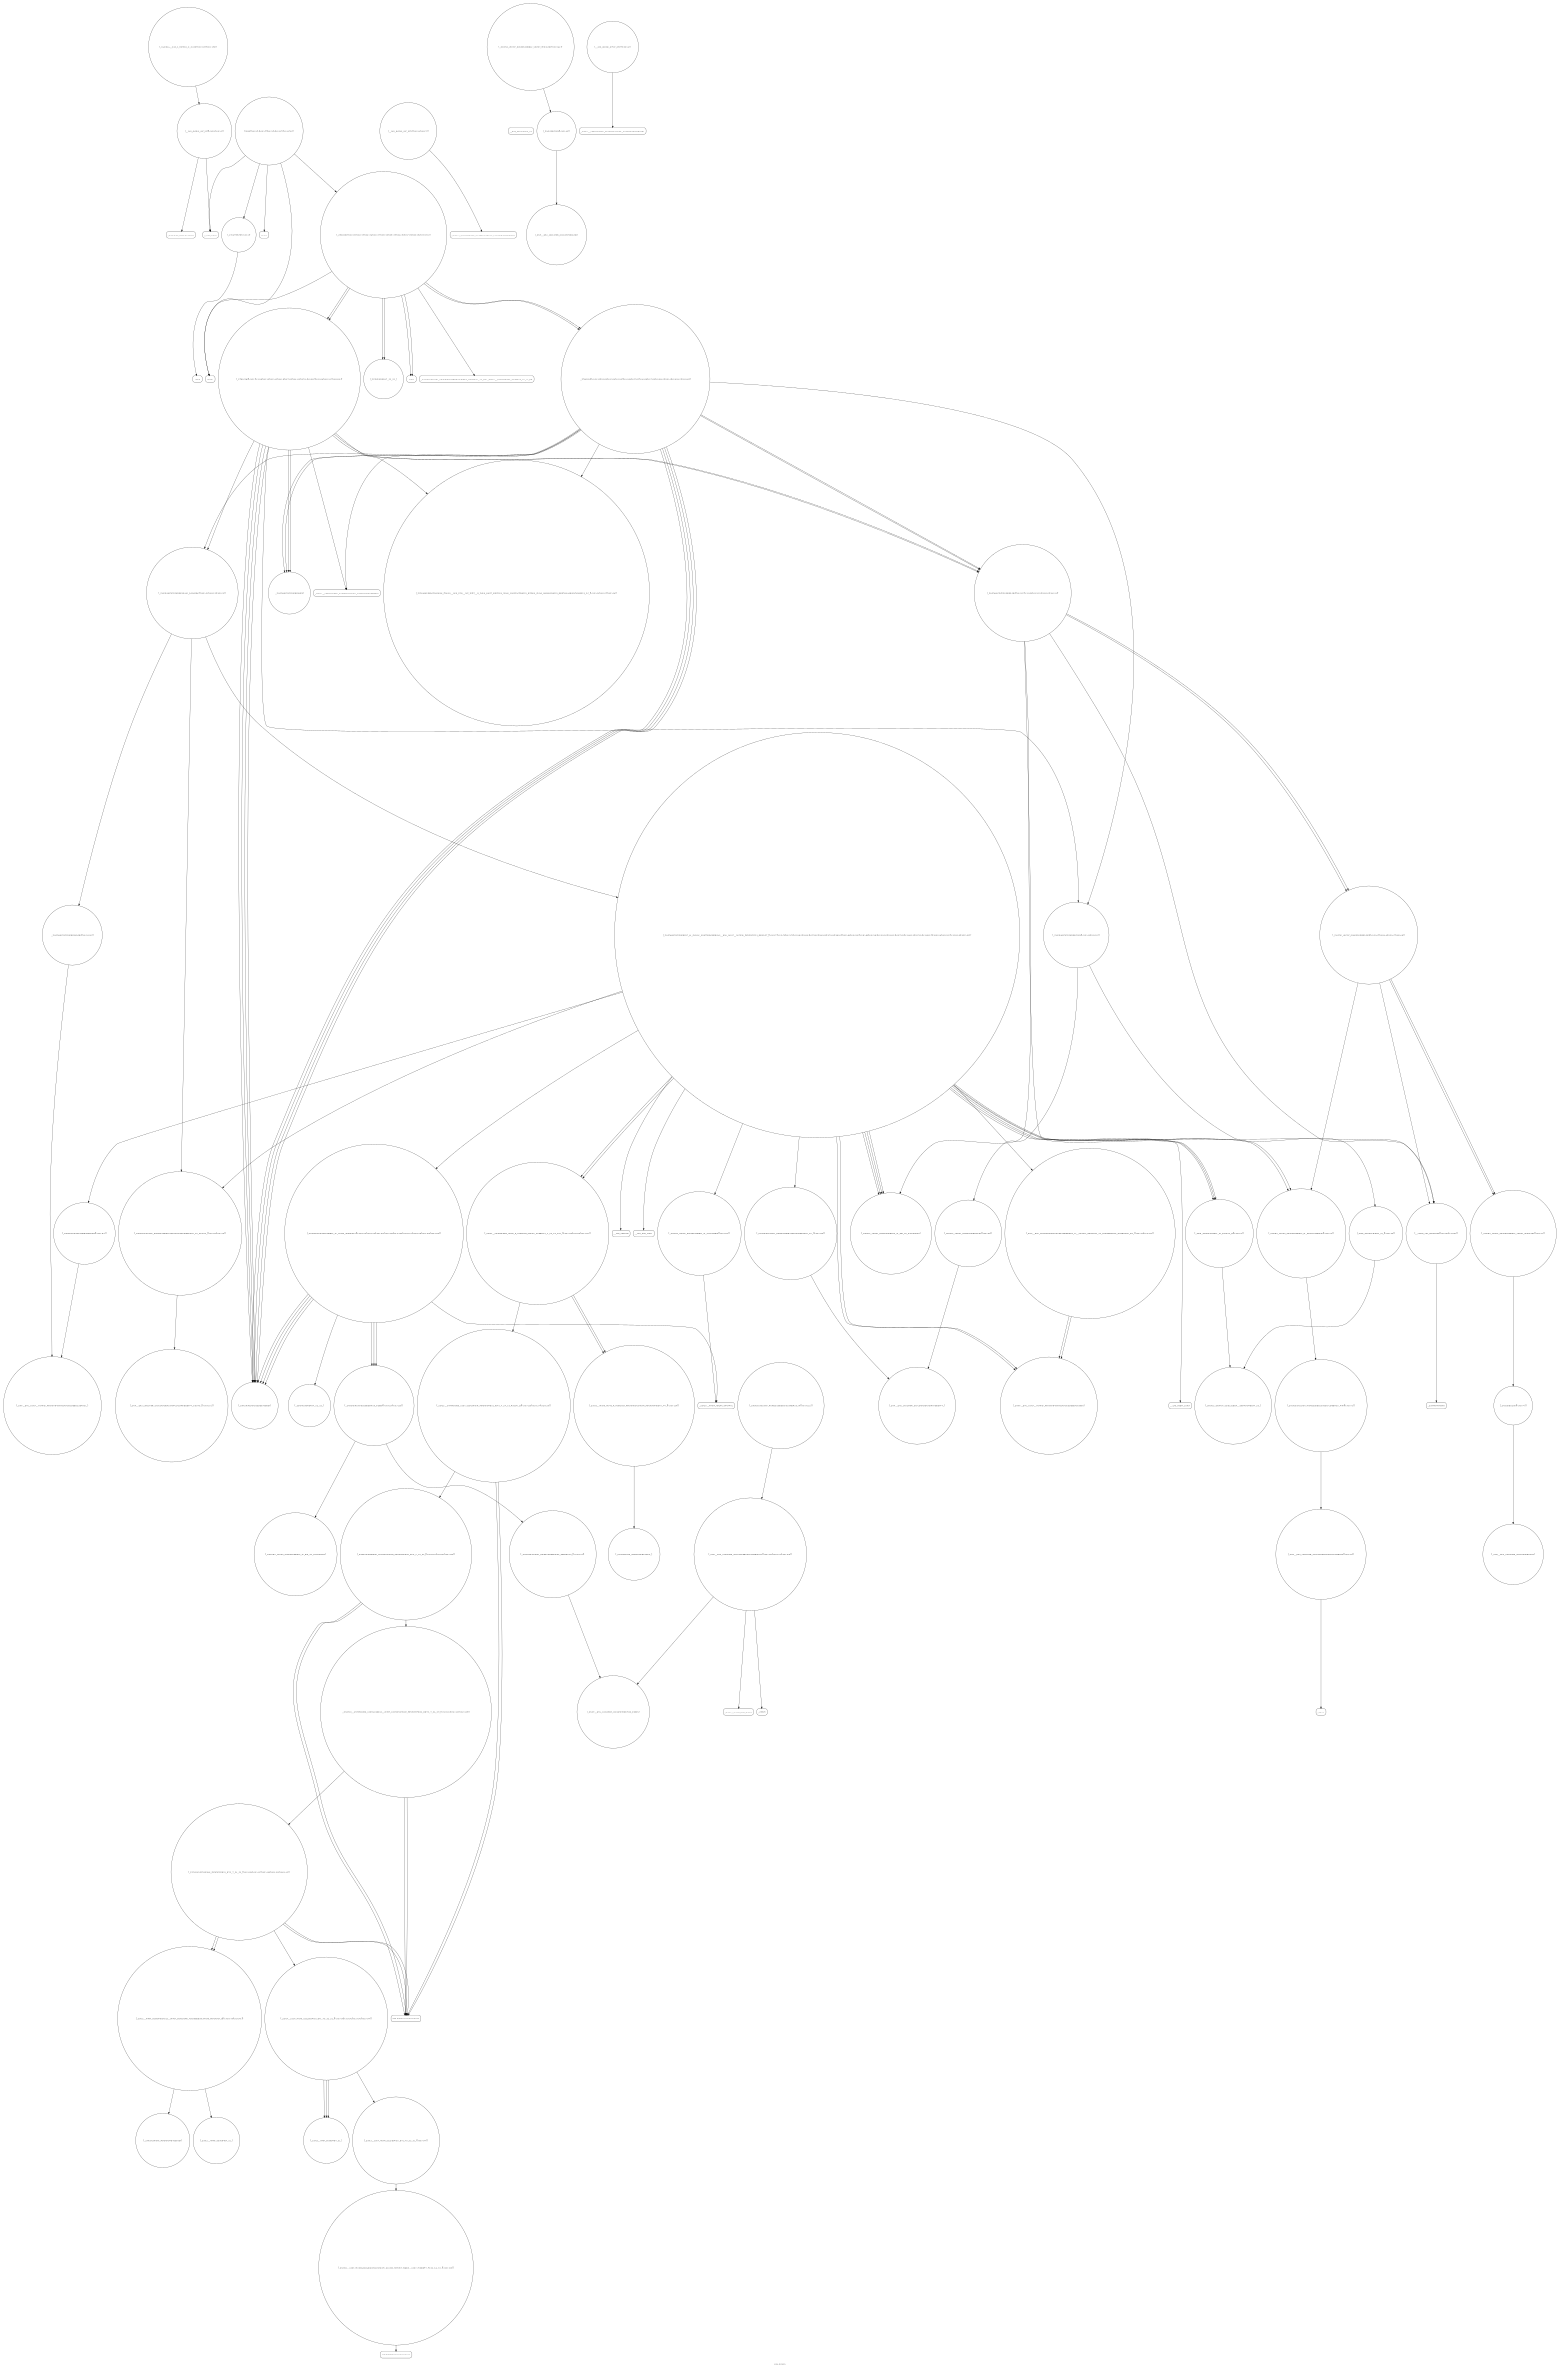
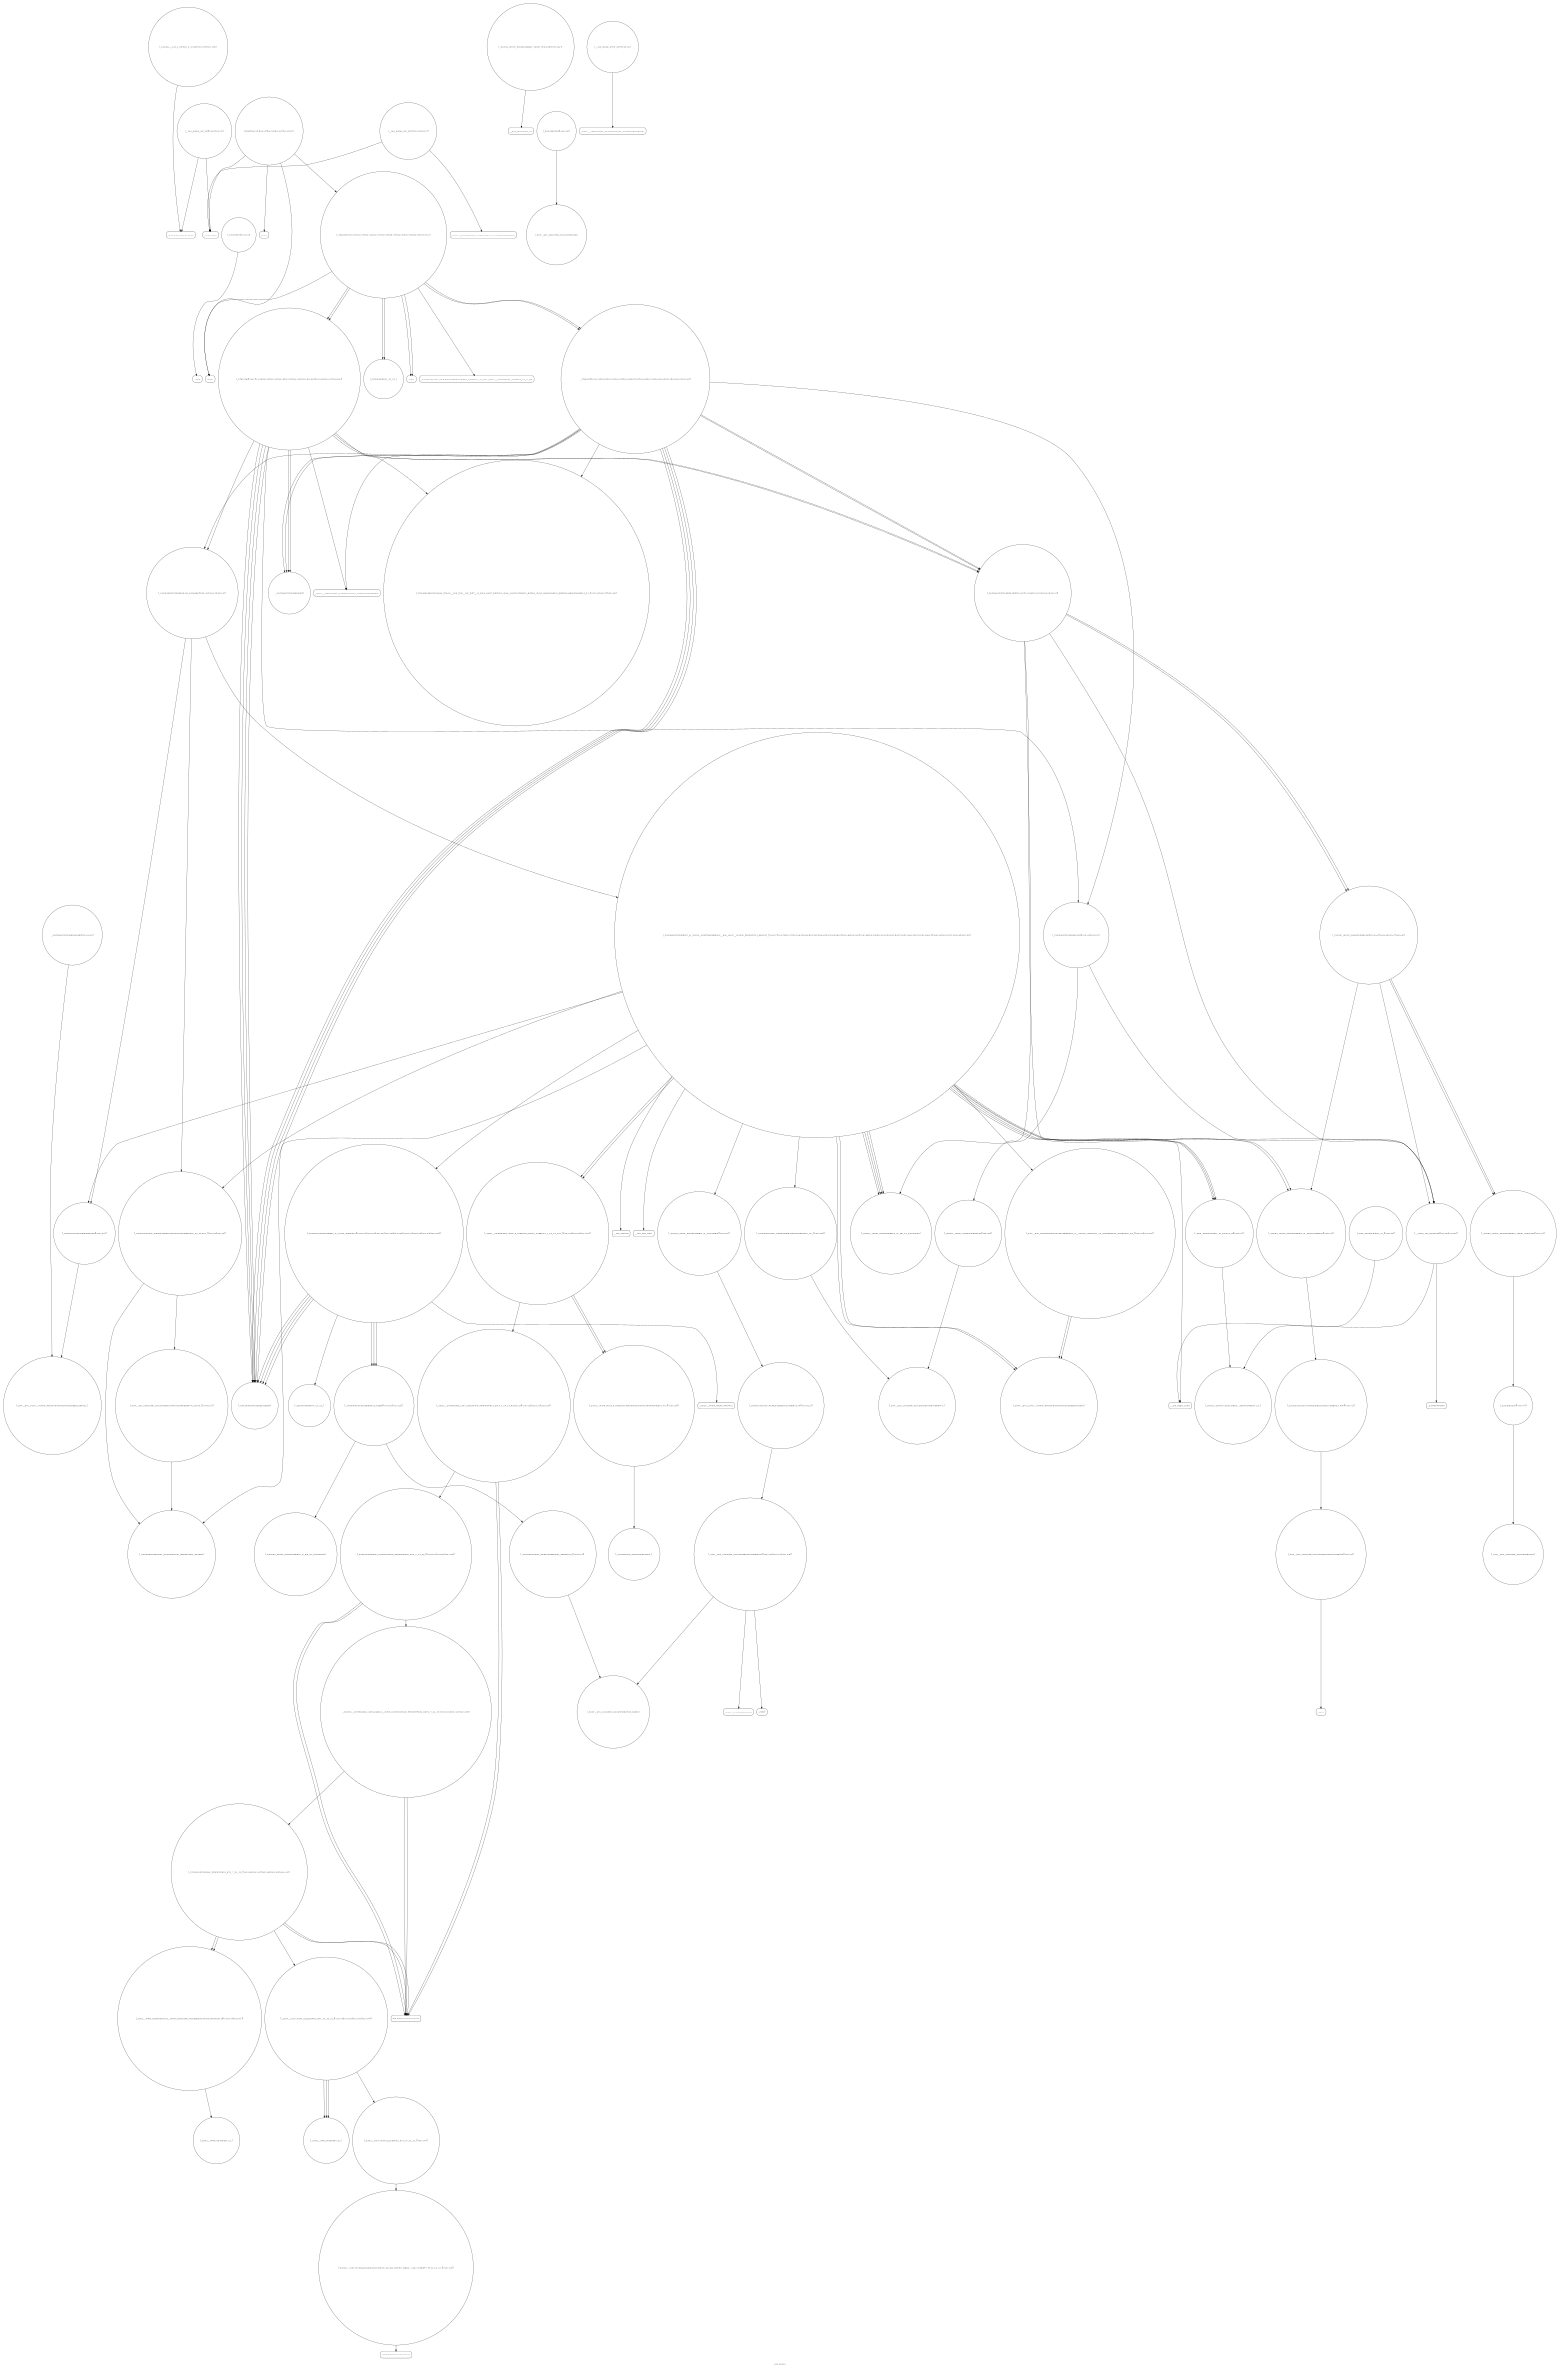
(197, 94) -> (173, 158)
(547, 100) -> (524, 108)
none -> (272, 166)
(252, 190) -> none
(117, 766) -> (141, 920)
(1215, 1126) -> (1227, 1134)
none -> (1286, 1325)
(710, 1338) -> (739, 1318)
none -> (172, 1554)
(163, 2140) -> none
